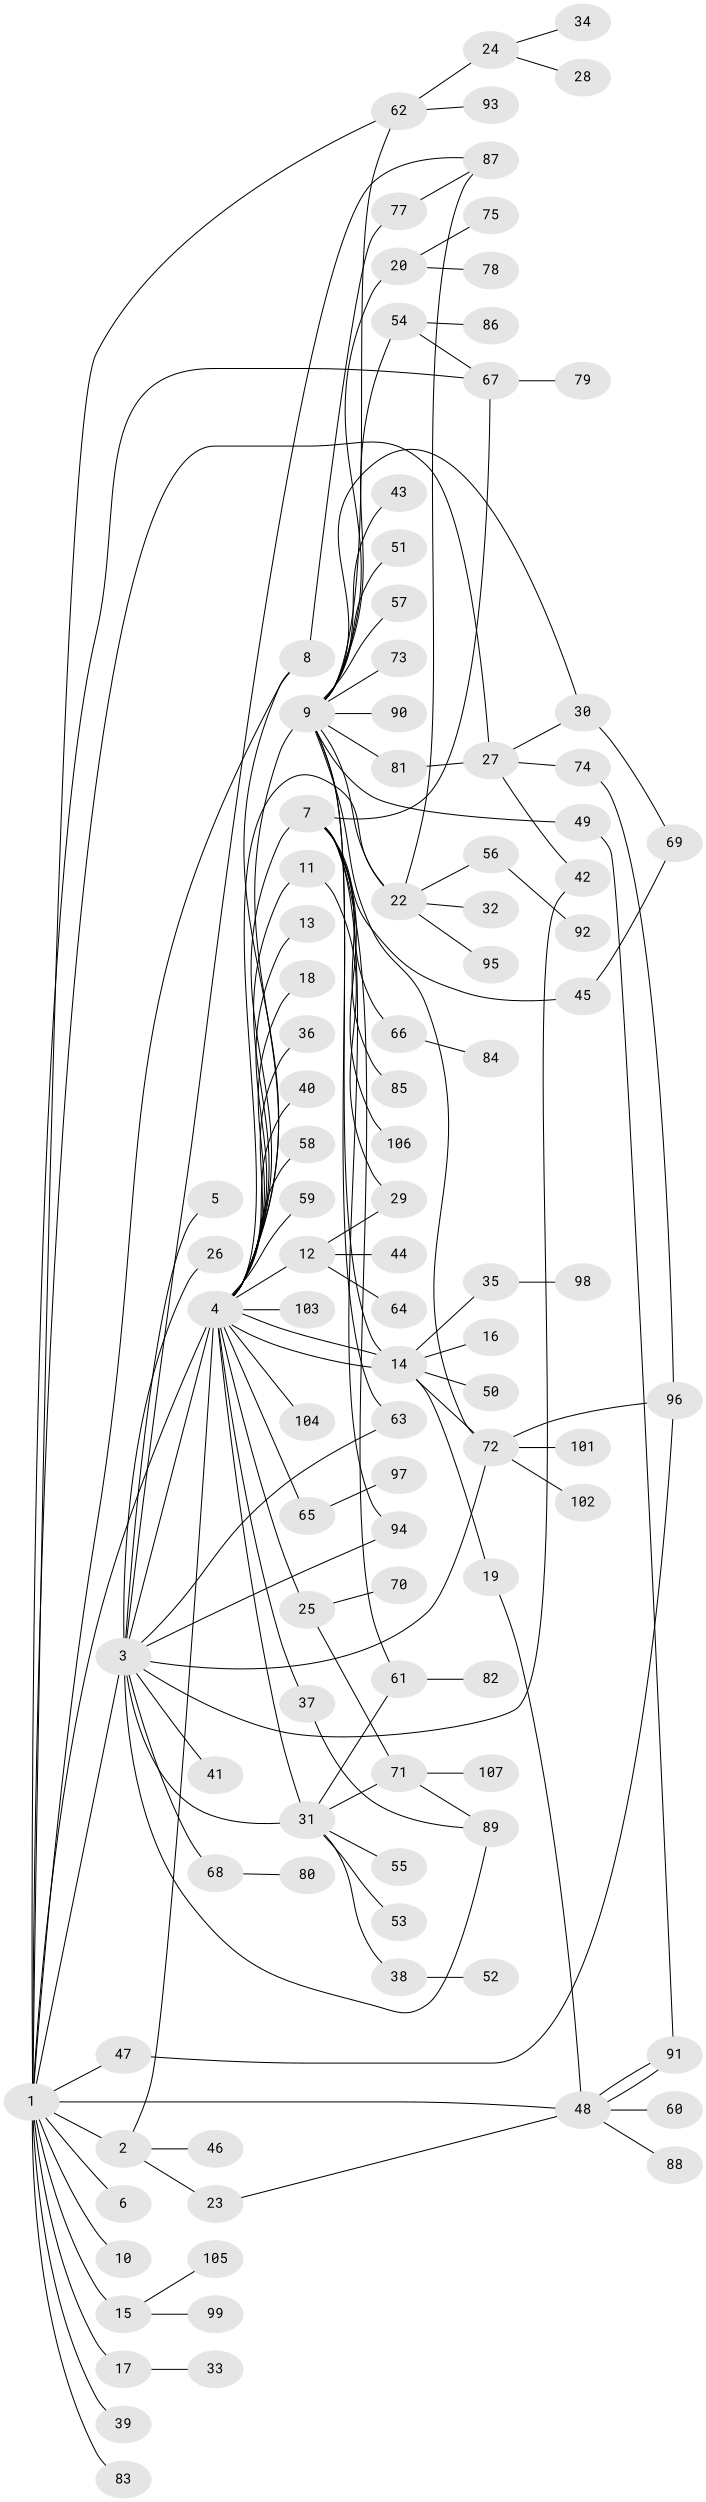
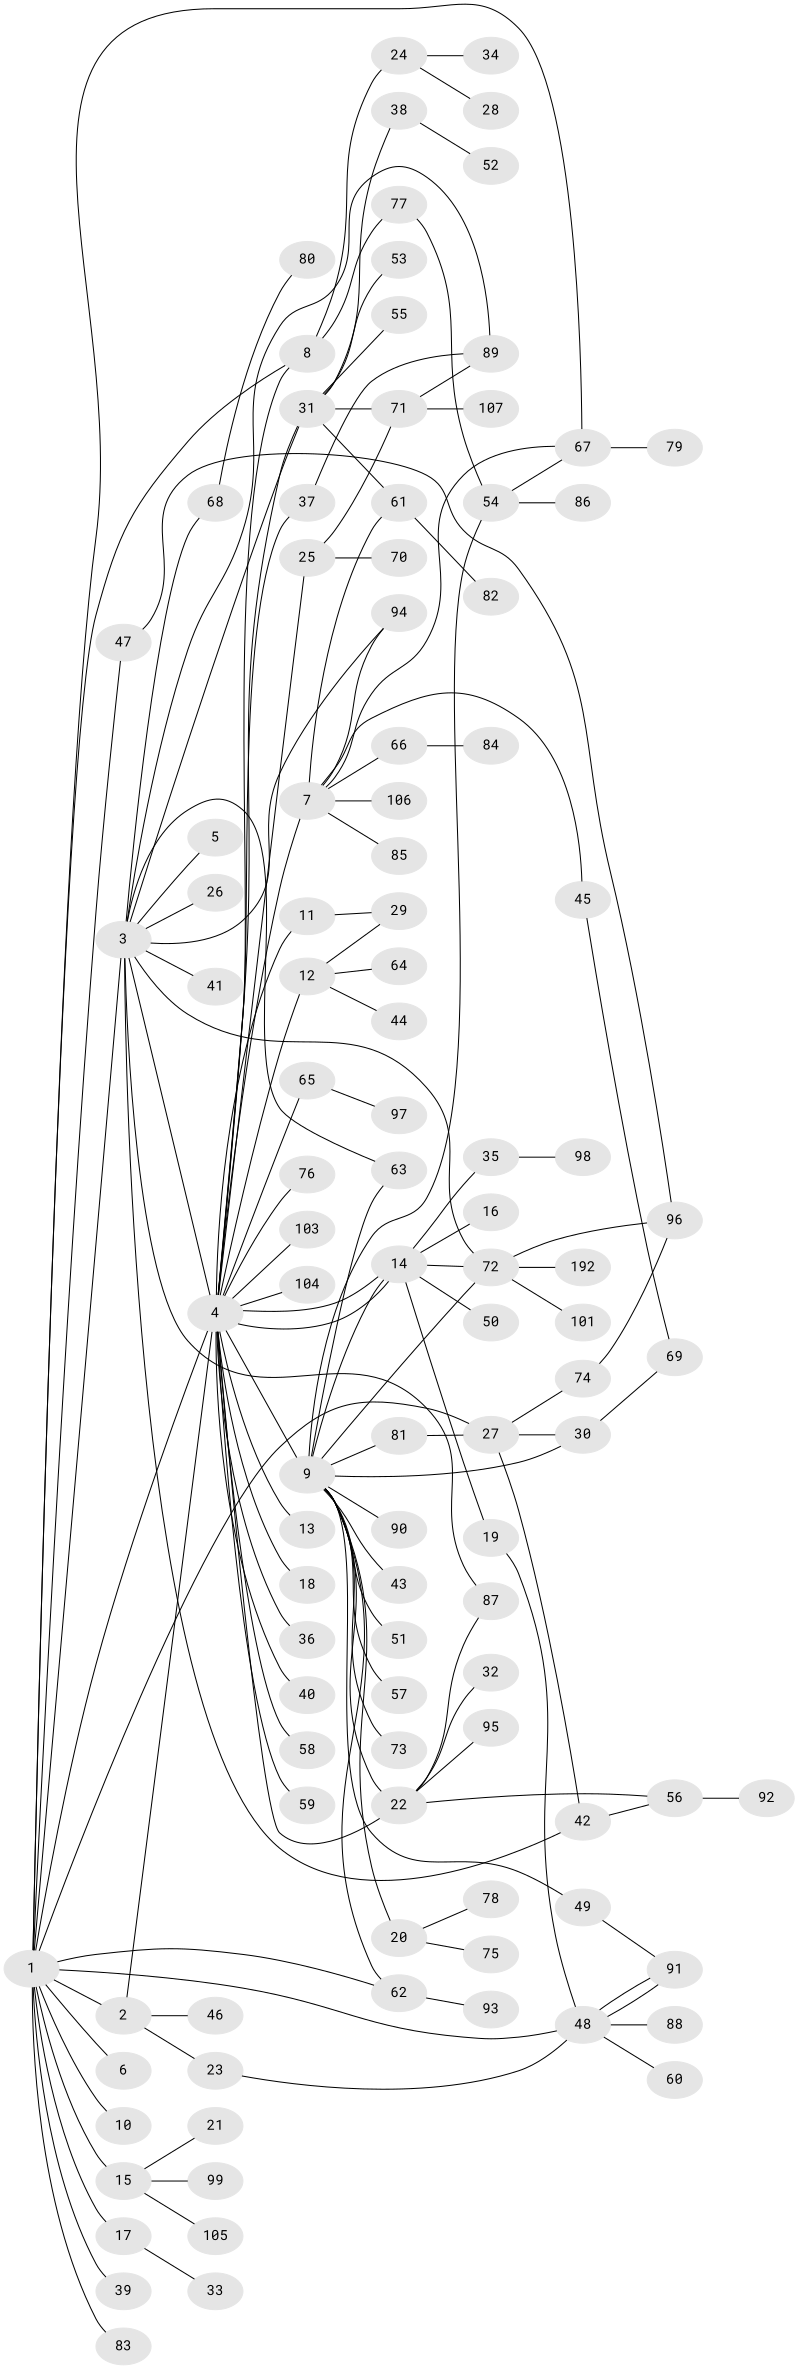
(445, 81) -> (347, 195)
(445, 186) -> (452, 344)
none -> (307, 1174)
(583, 1503) -> (583, 1267)
none -> (629, 1810)
none -> (215, 2126)
